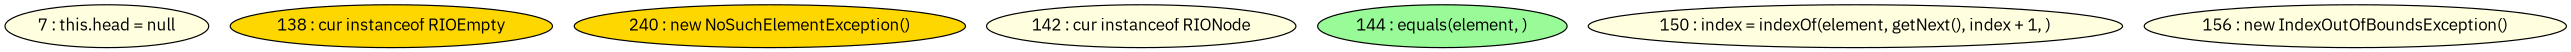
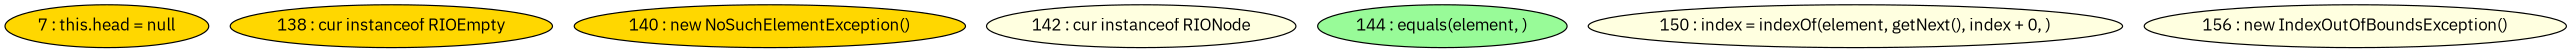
(107, 26) -> (107, 26)
(770, 26) -> (770, 26)
(1855, 26) -> (1855, 26)
